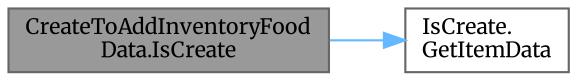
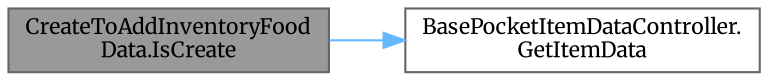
(487, 40) -> (583, 40)
